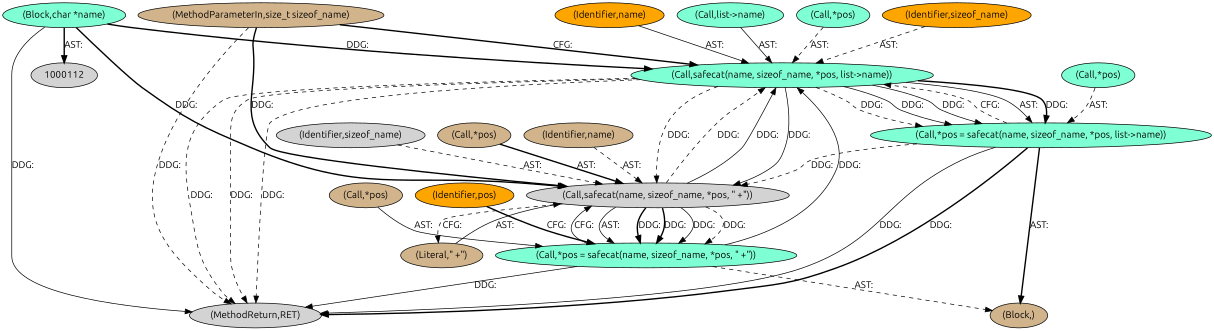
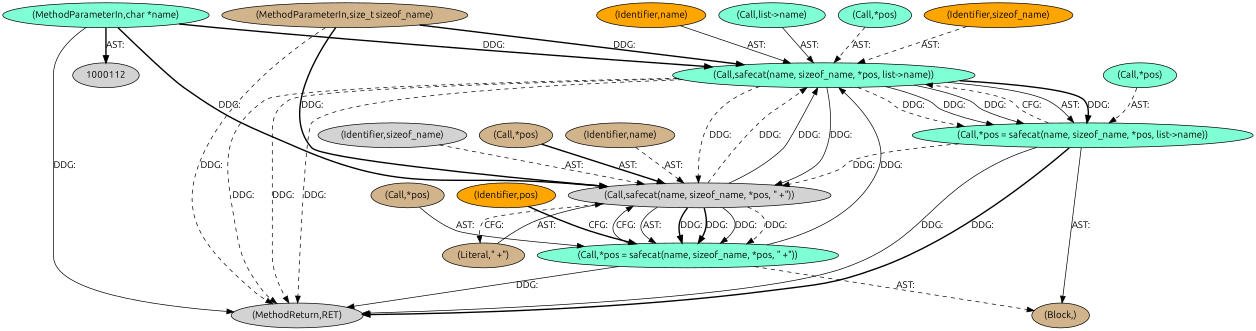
(64, 15) -> (106, 15)
(564, 45) -> (626, 45)
(1030, 222) -> (1072, 222)
